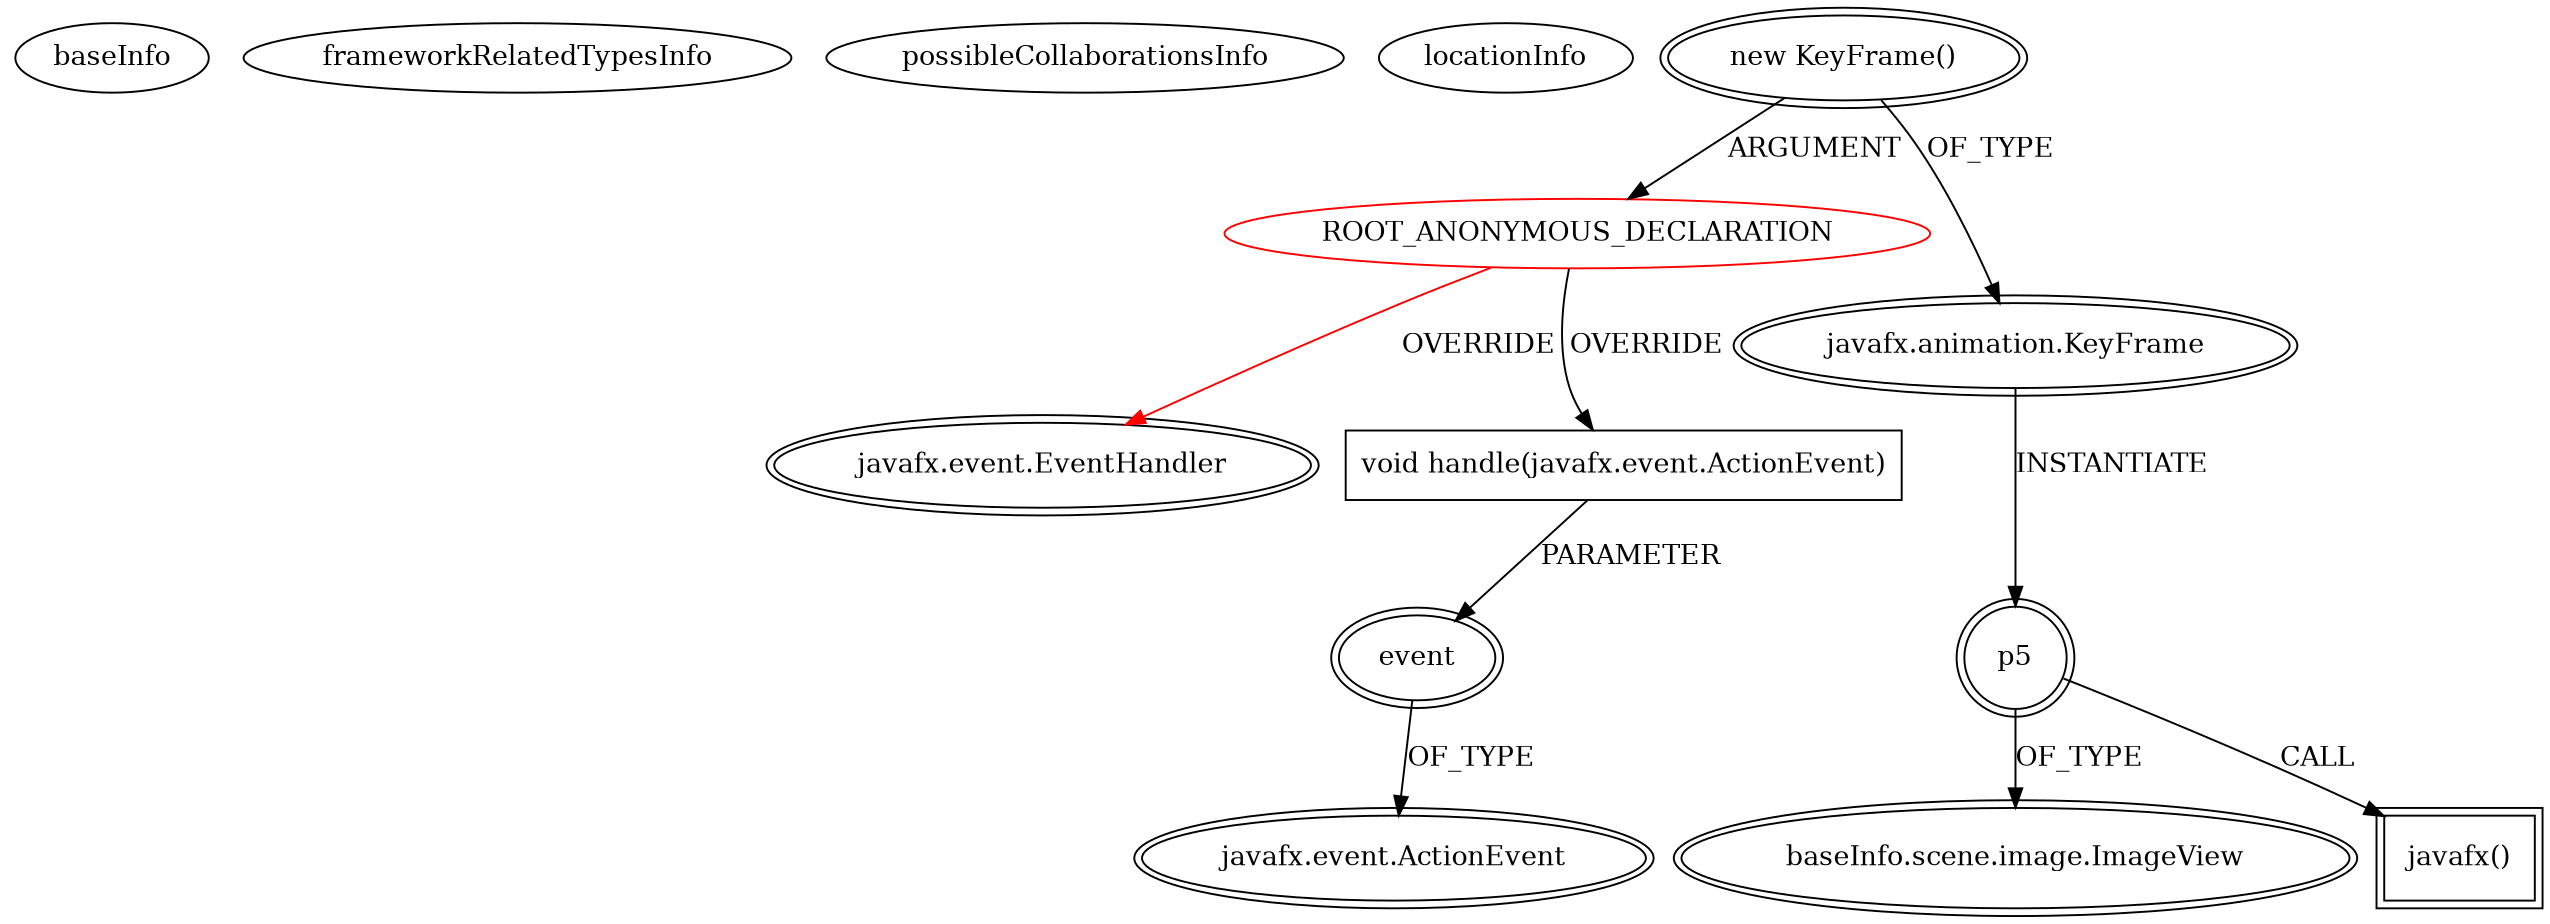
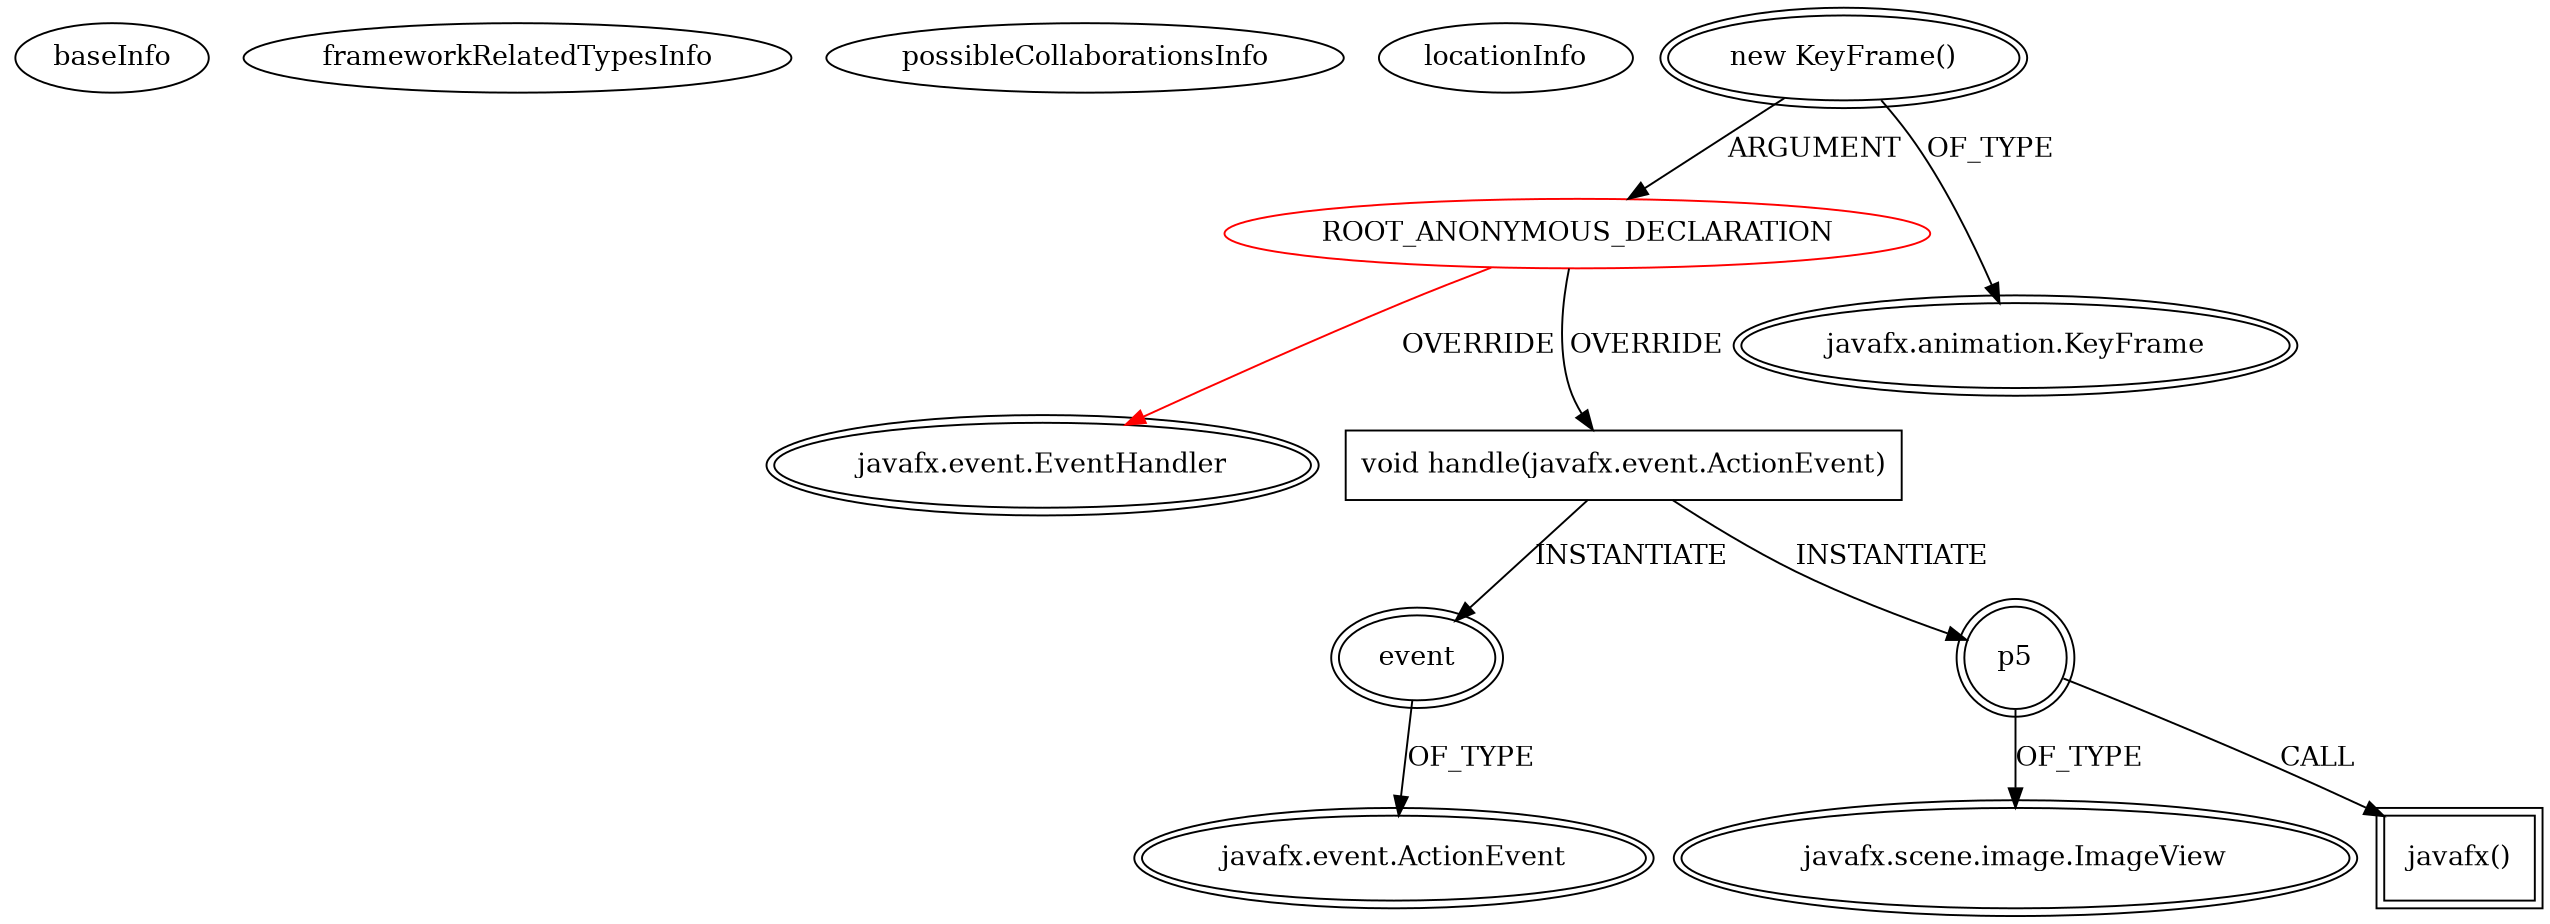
(2016, 487) -> (1806, 576)
(1631, 557) -> (1631, 557)
(2016, 858) -> (2016, 858)
